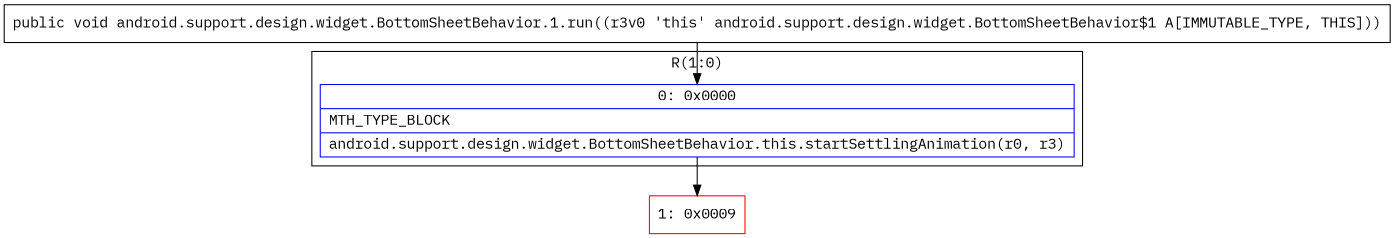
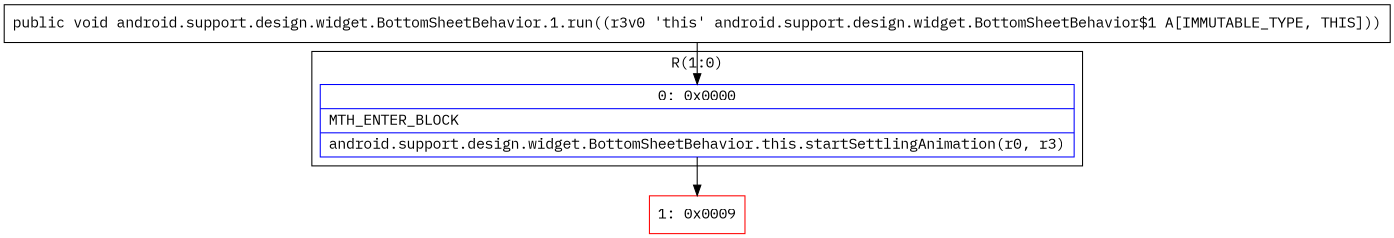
(390, 120) -> (394, 120)
